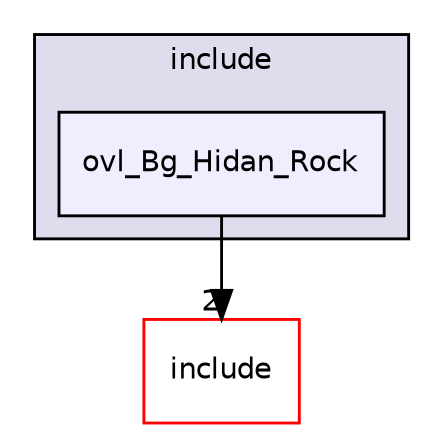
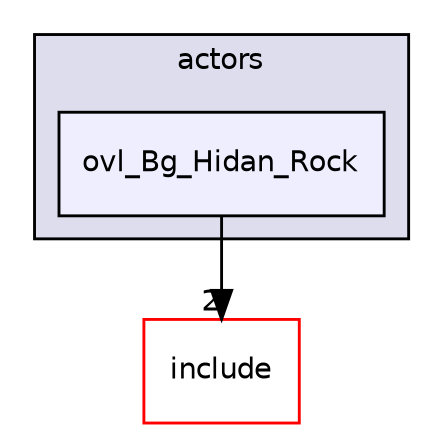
(222, 62) -> (222, 62)
